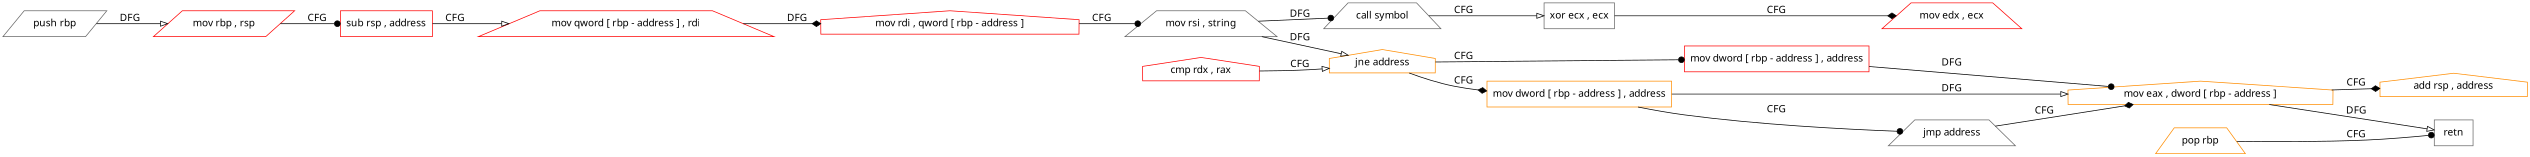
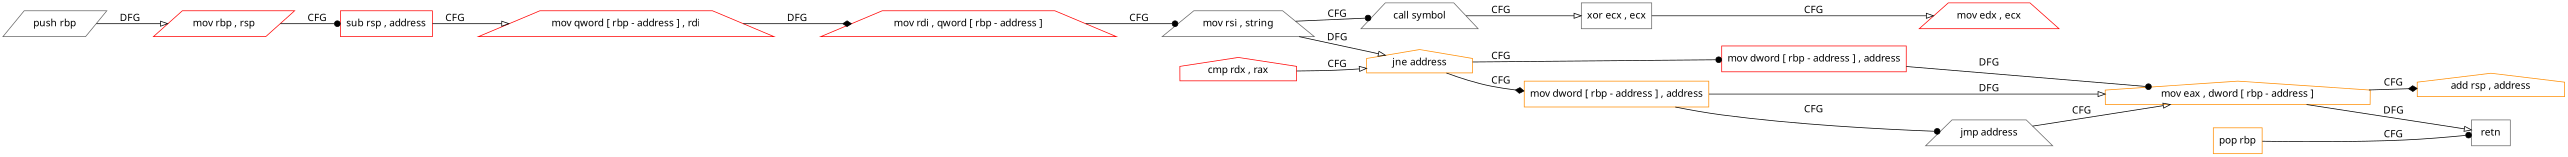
(1300, 14) -> (1337, 14)
(1751, 16) -> (1789, 16)
(950, 24) -> (969, 24)
(2060, 116) -> (2098, 116)
(2200, 141) -> (2238, 141)
